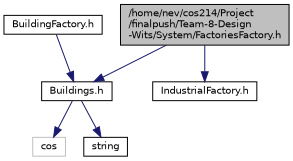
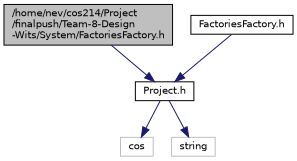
(53, 25) -> (242, 25)
(77, 91) -> (165, 91)
(205, 91) -> none
(106, 147) -> (193, 147)
